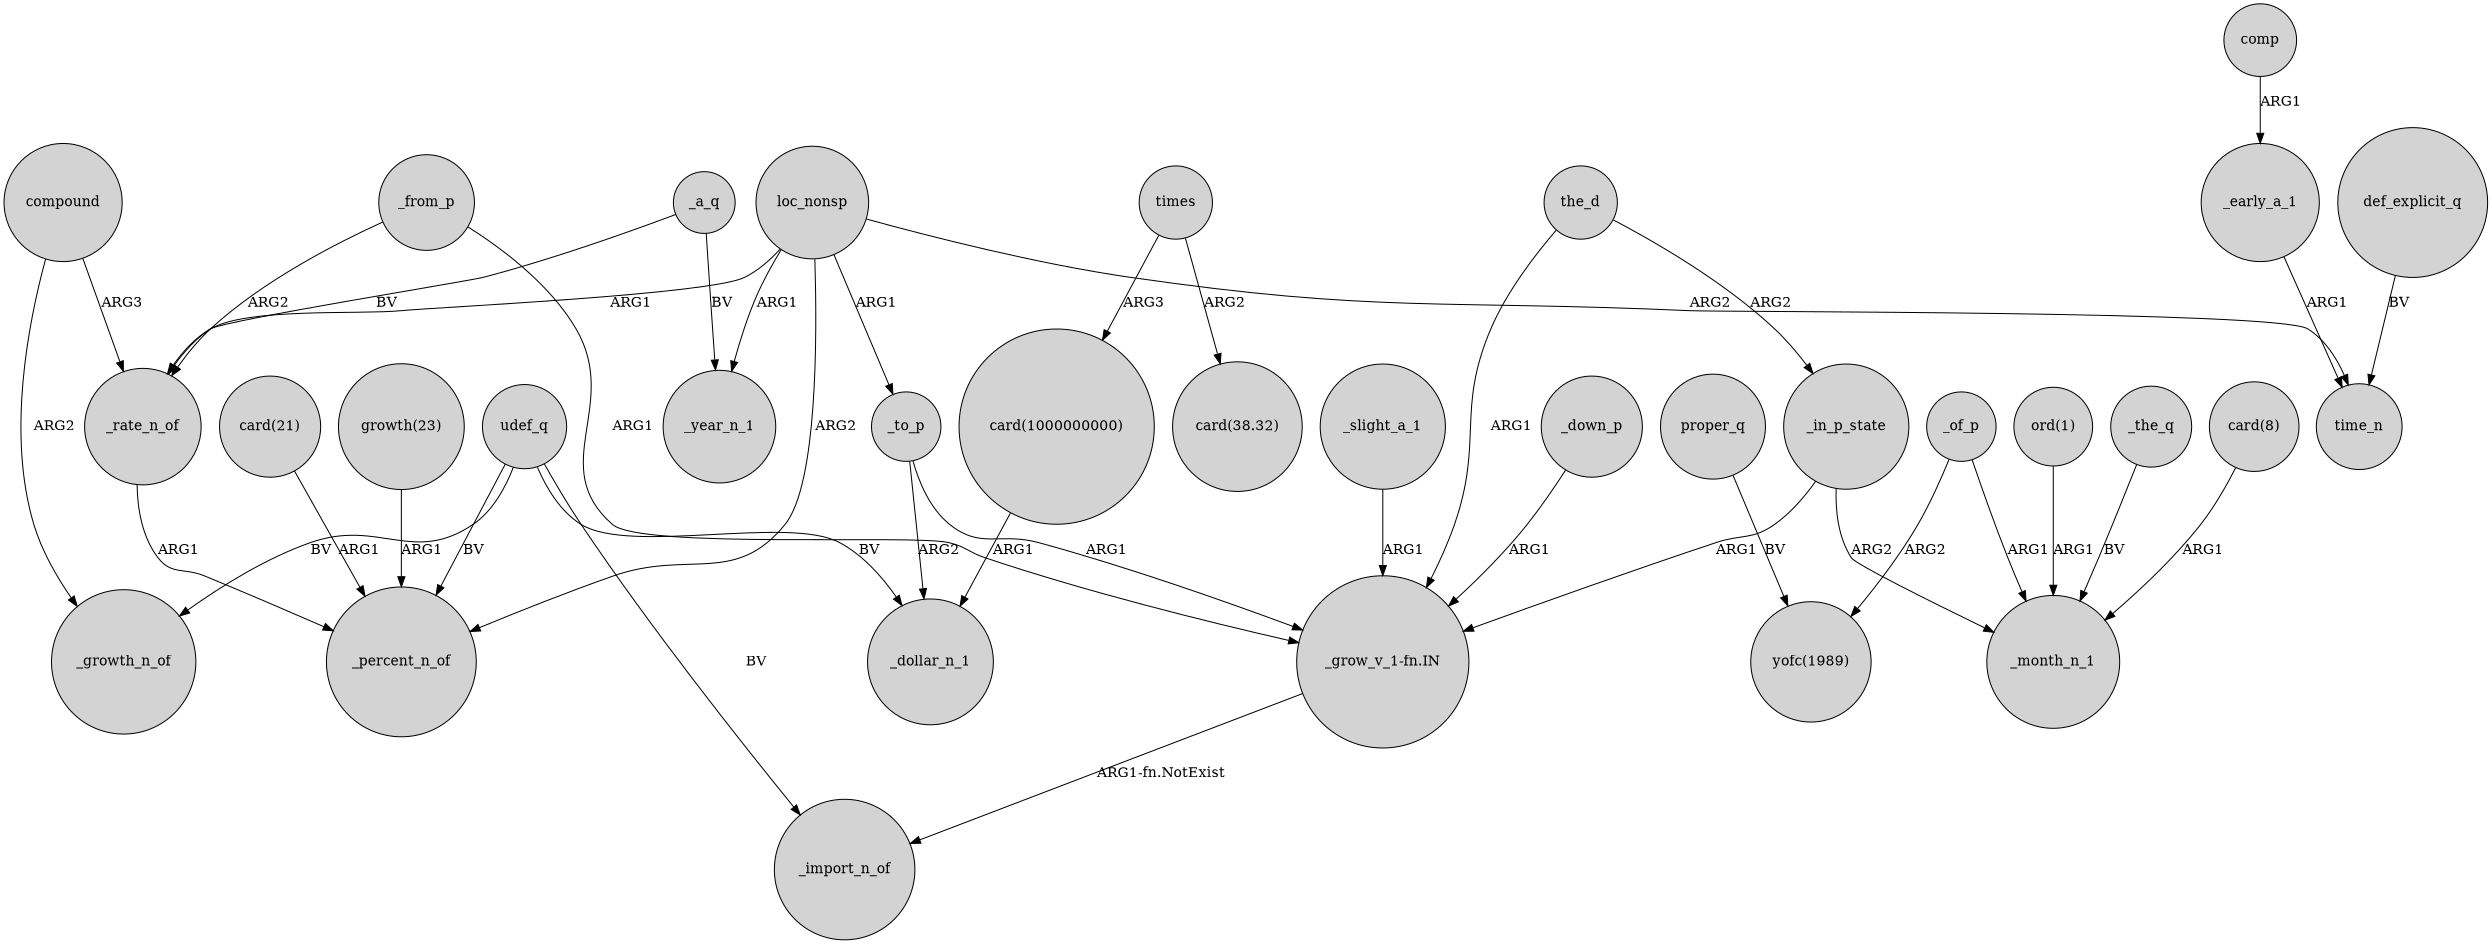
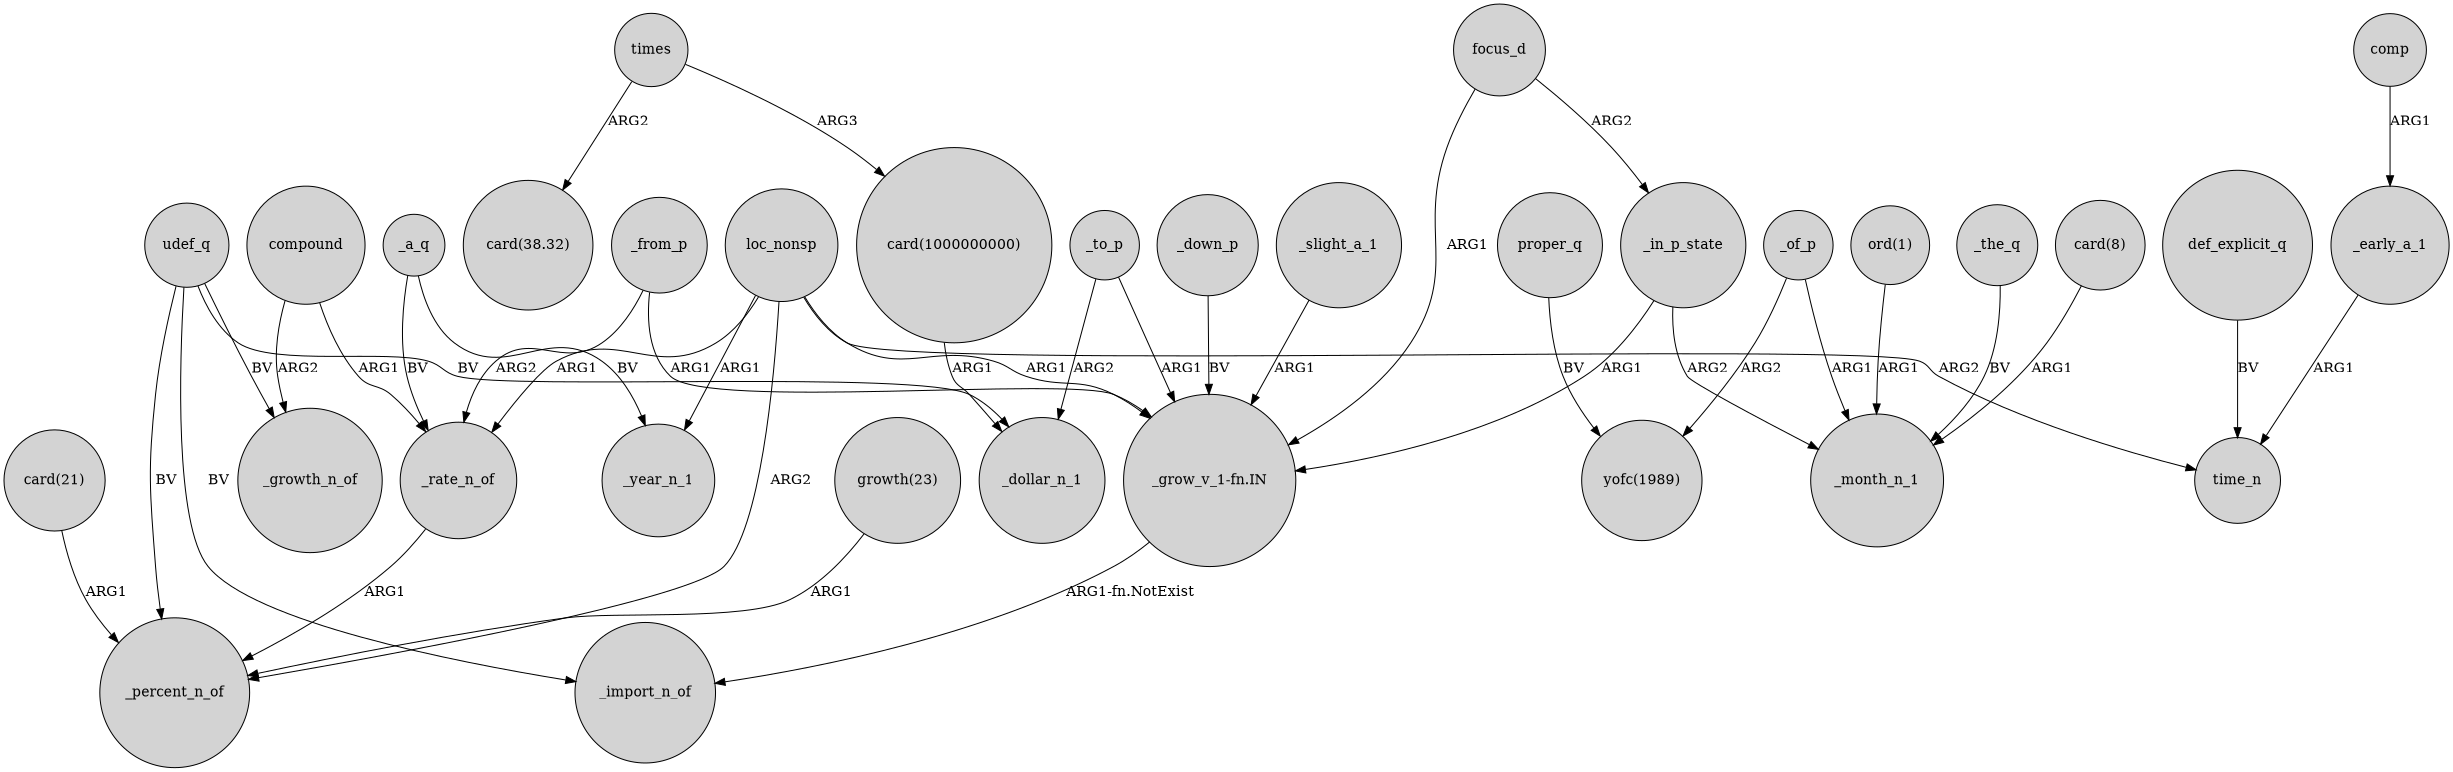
(1581, 203) -> (1499, 50)
(122, 303) -> (379, 369)
(861, 320) -> (995, 361)
(1530, 550) -> (1219, 369)
